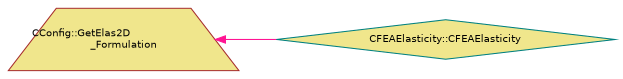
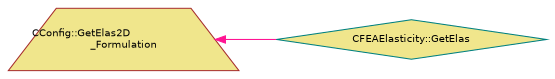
(446, 39) -> (411, 39)
